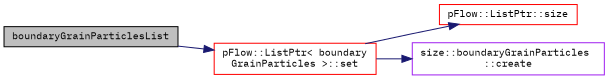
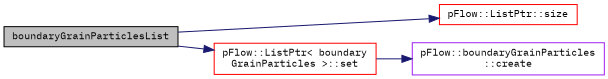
(407, 35) -> (303, 25)
(508, 59) -> (508, 59)
